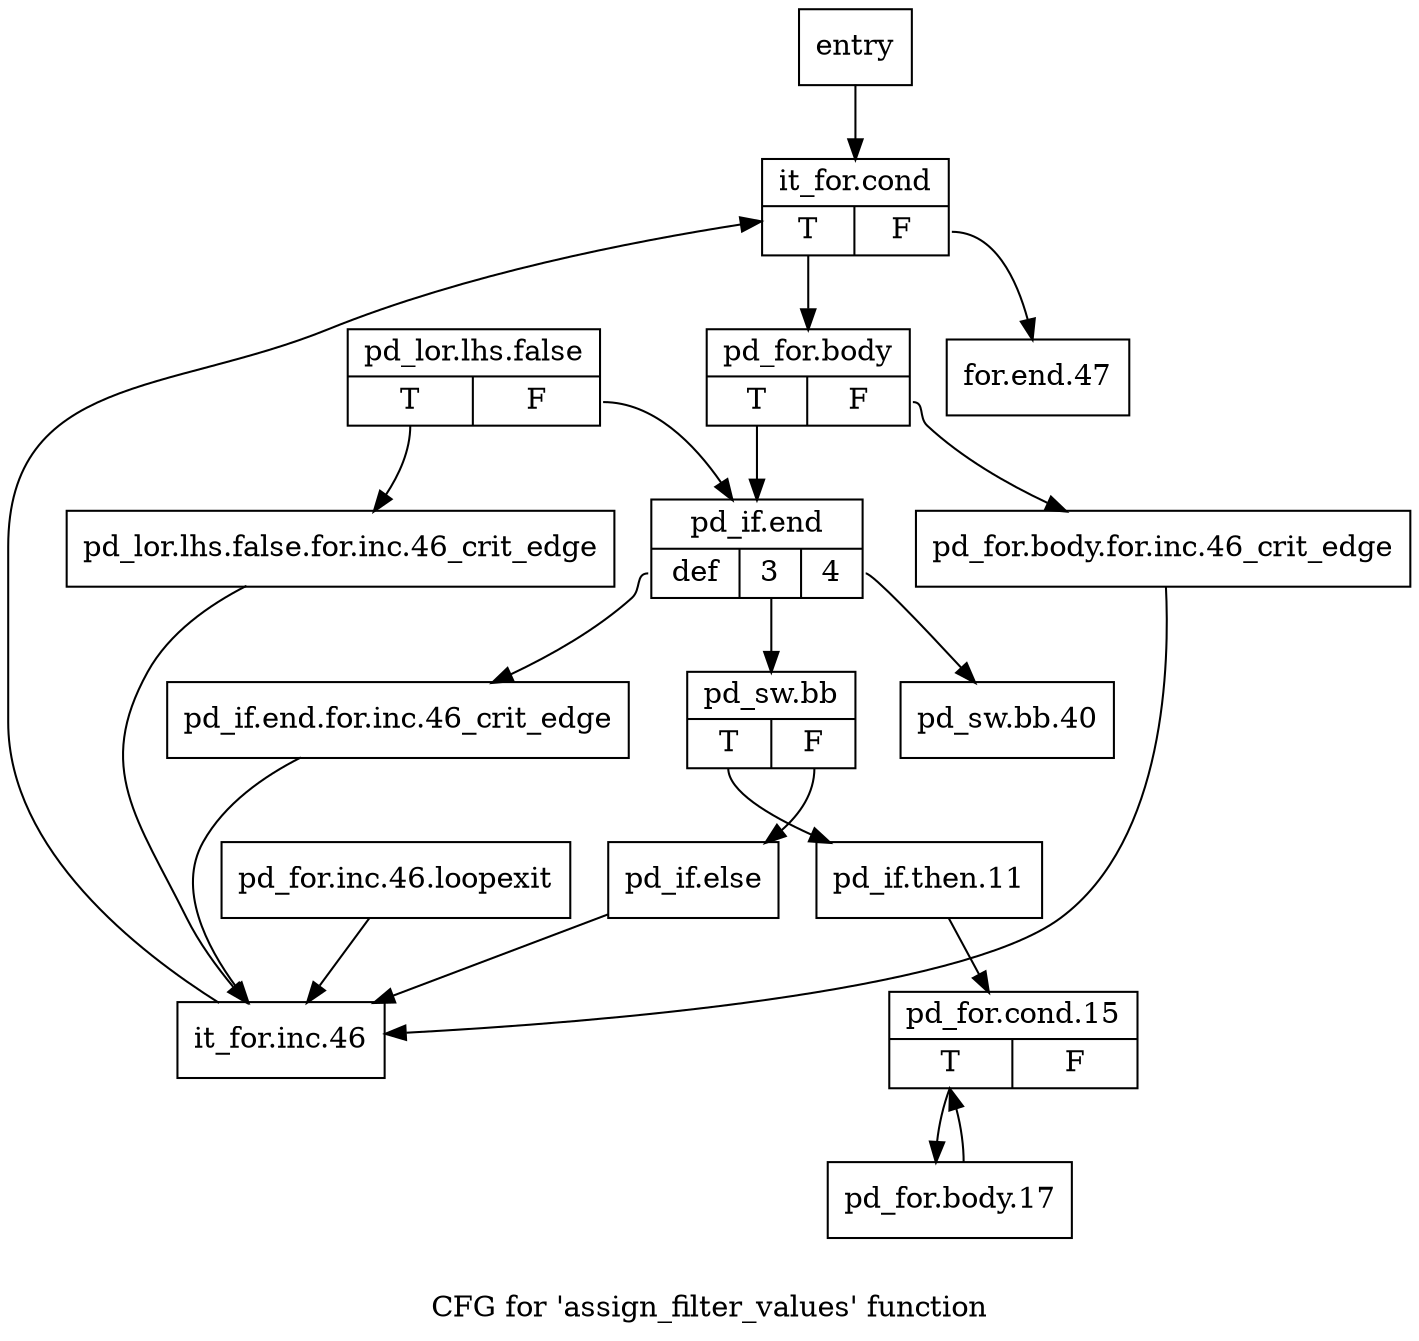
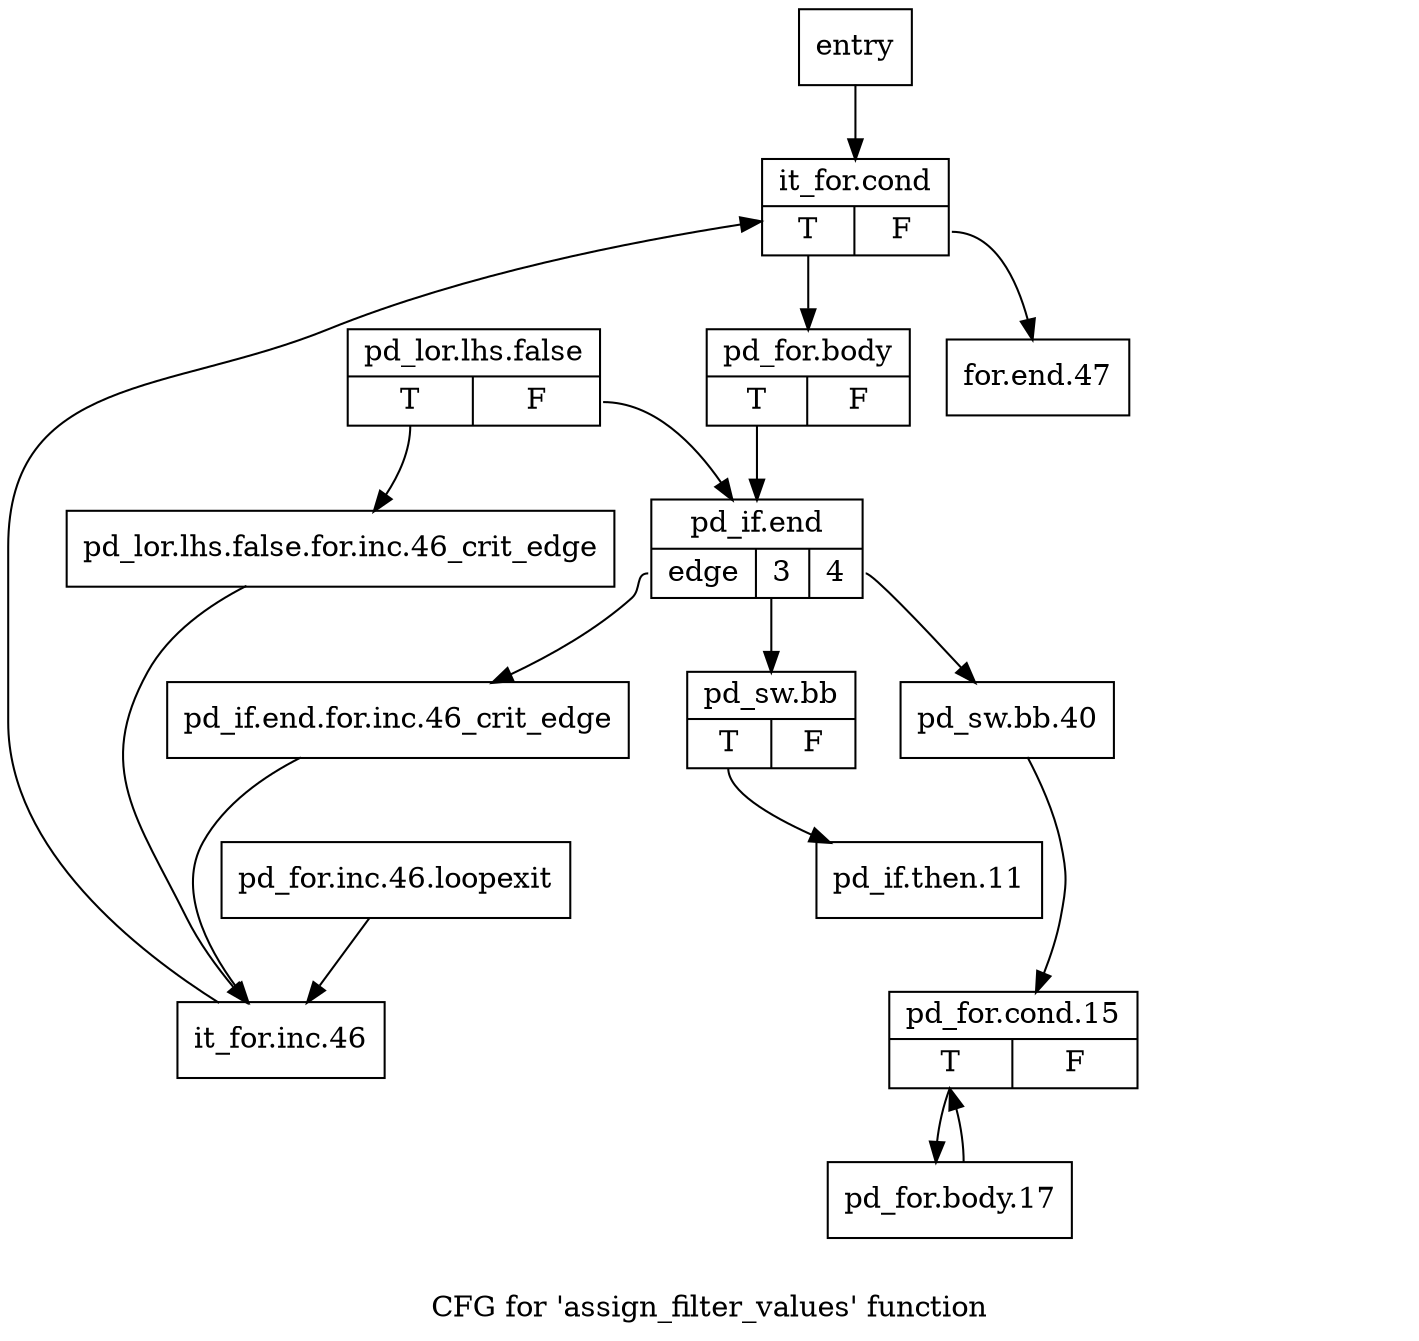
(1163, 549) -> none
(695, 572) -> (704, 572)
(693, 880) -> none
(964, 946) -> (1064, 863)
